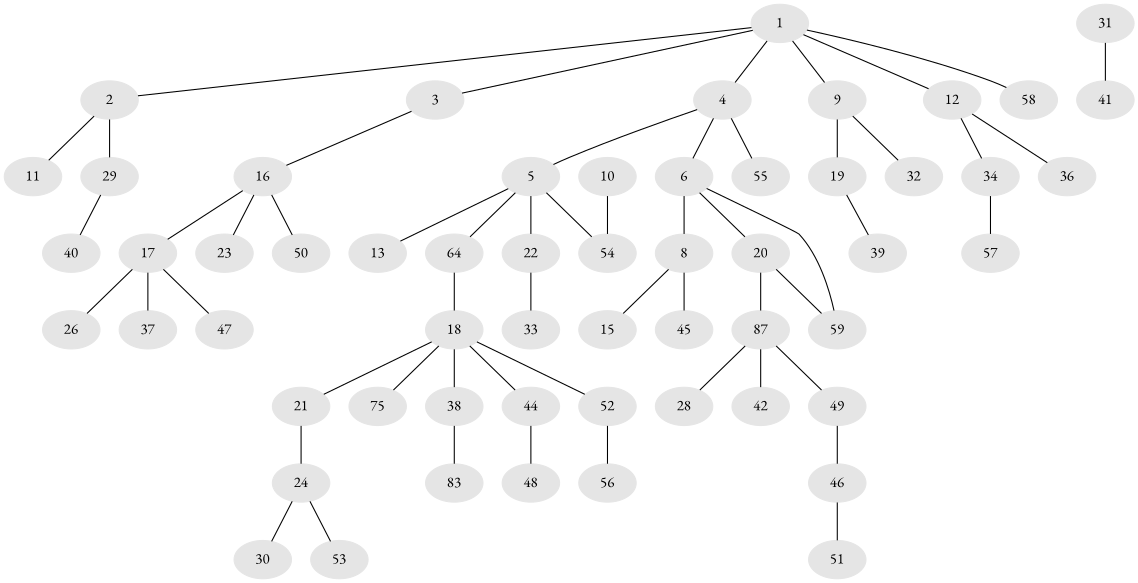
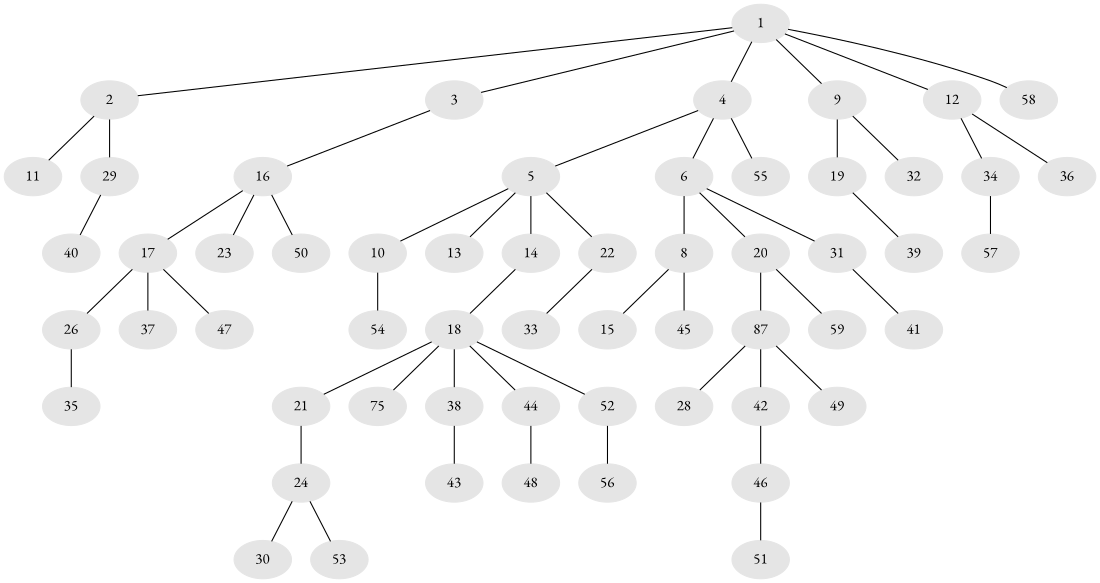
(569, 215) -> (454, 215)
(791, 230) -> (761, 215)
(454, 253) -> (531, 253)
none -> (71, 406)
(837, 445) -> (761, 445)
(454, 483) -> (454, 483)
